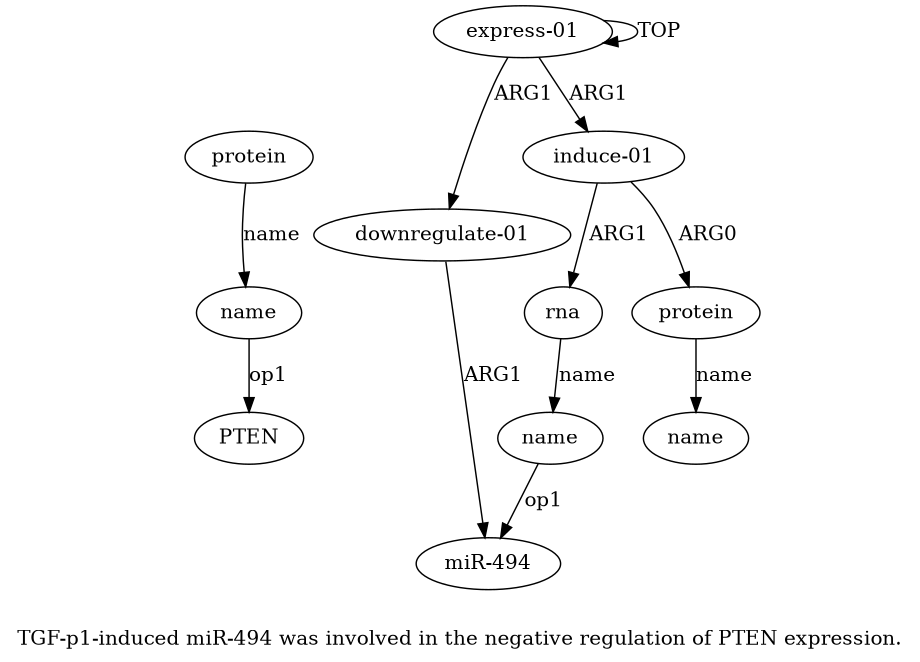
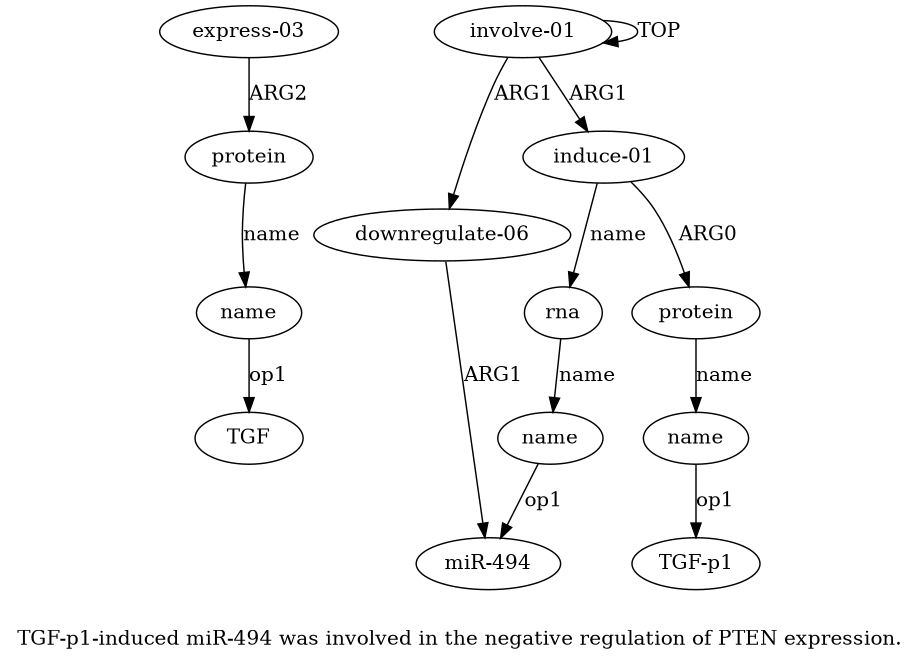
none -> (249, 32)
(523, 32) -> (523, 32)
(442, 235) -> (442, 235)
(619, 235) -> (619, 235)
(249, 438) -> (249, 438)
none -> (696, 564)
